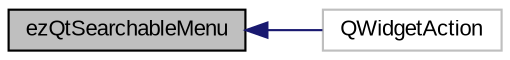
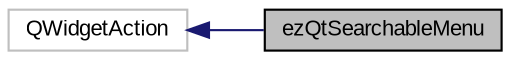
(295, 30) -> (237, 30)
